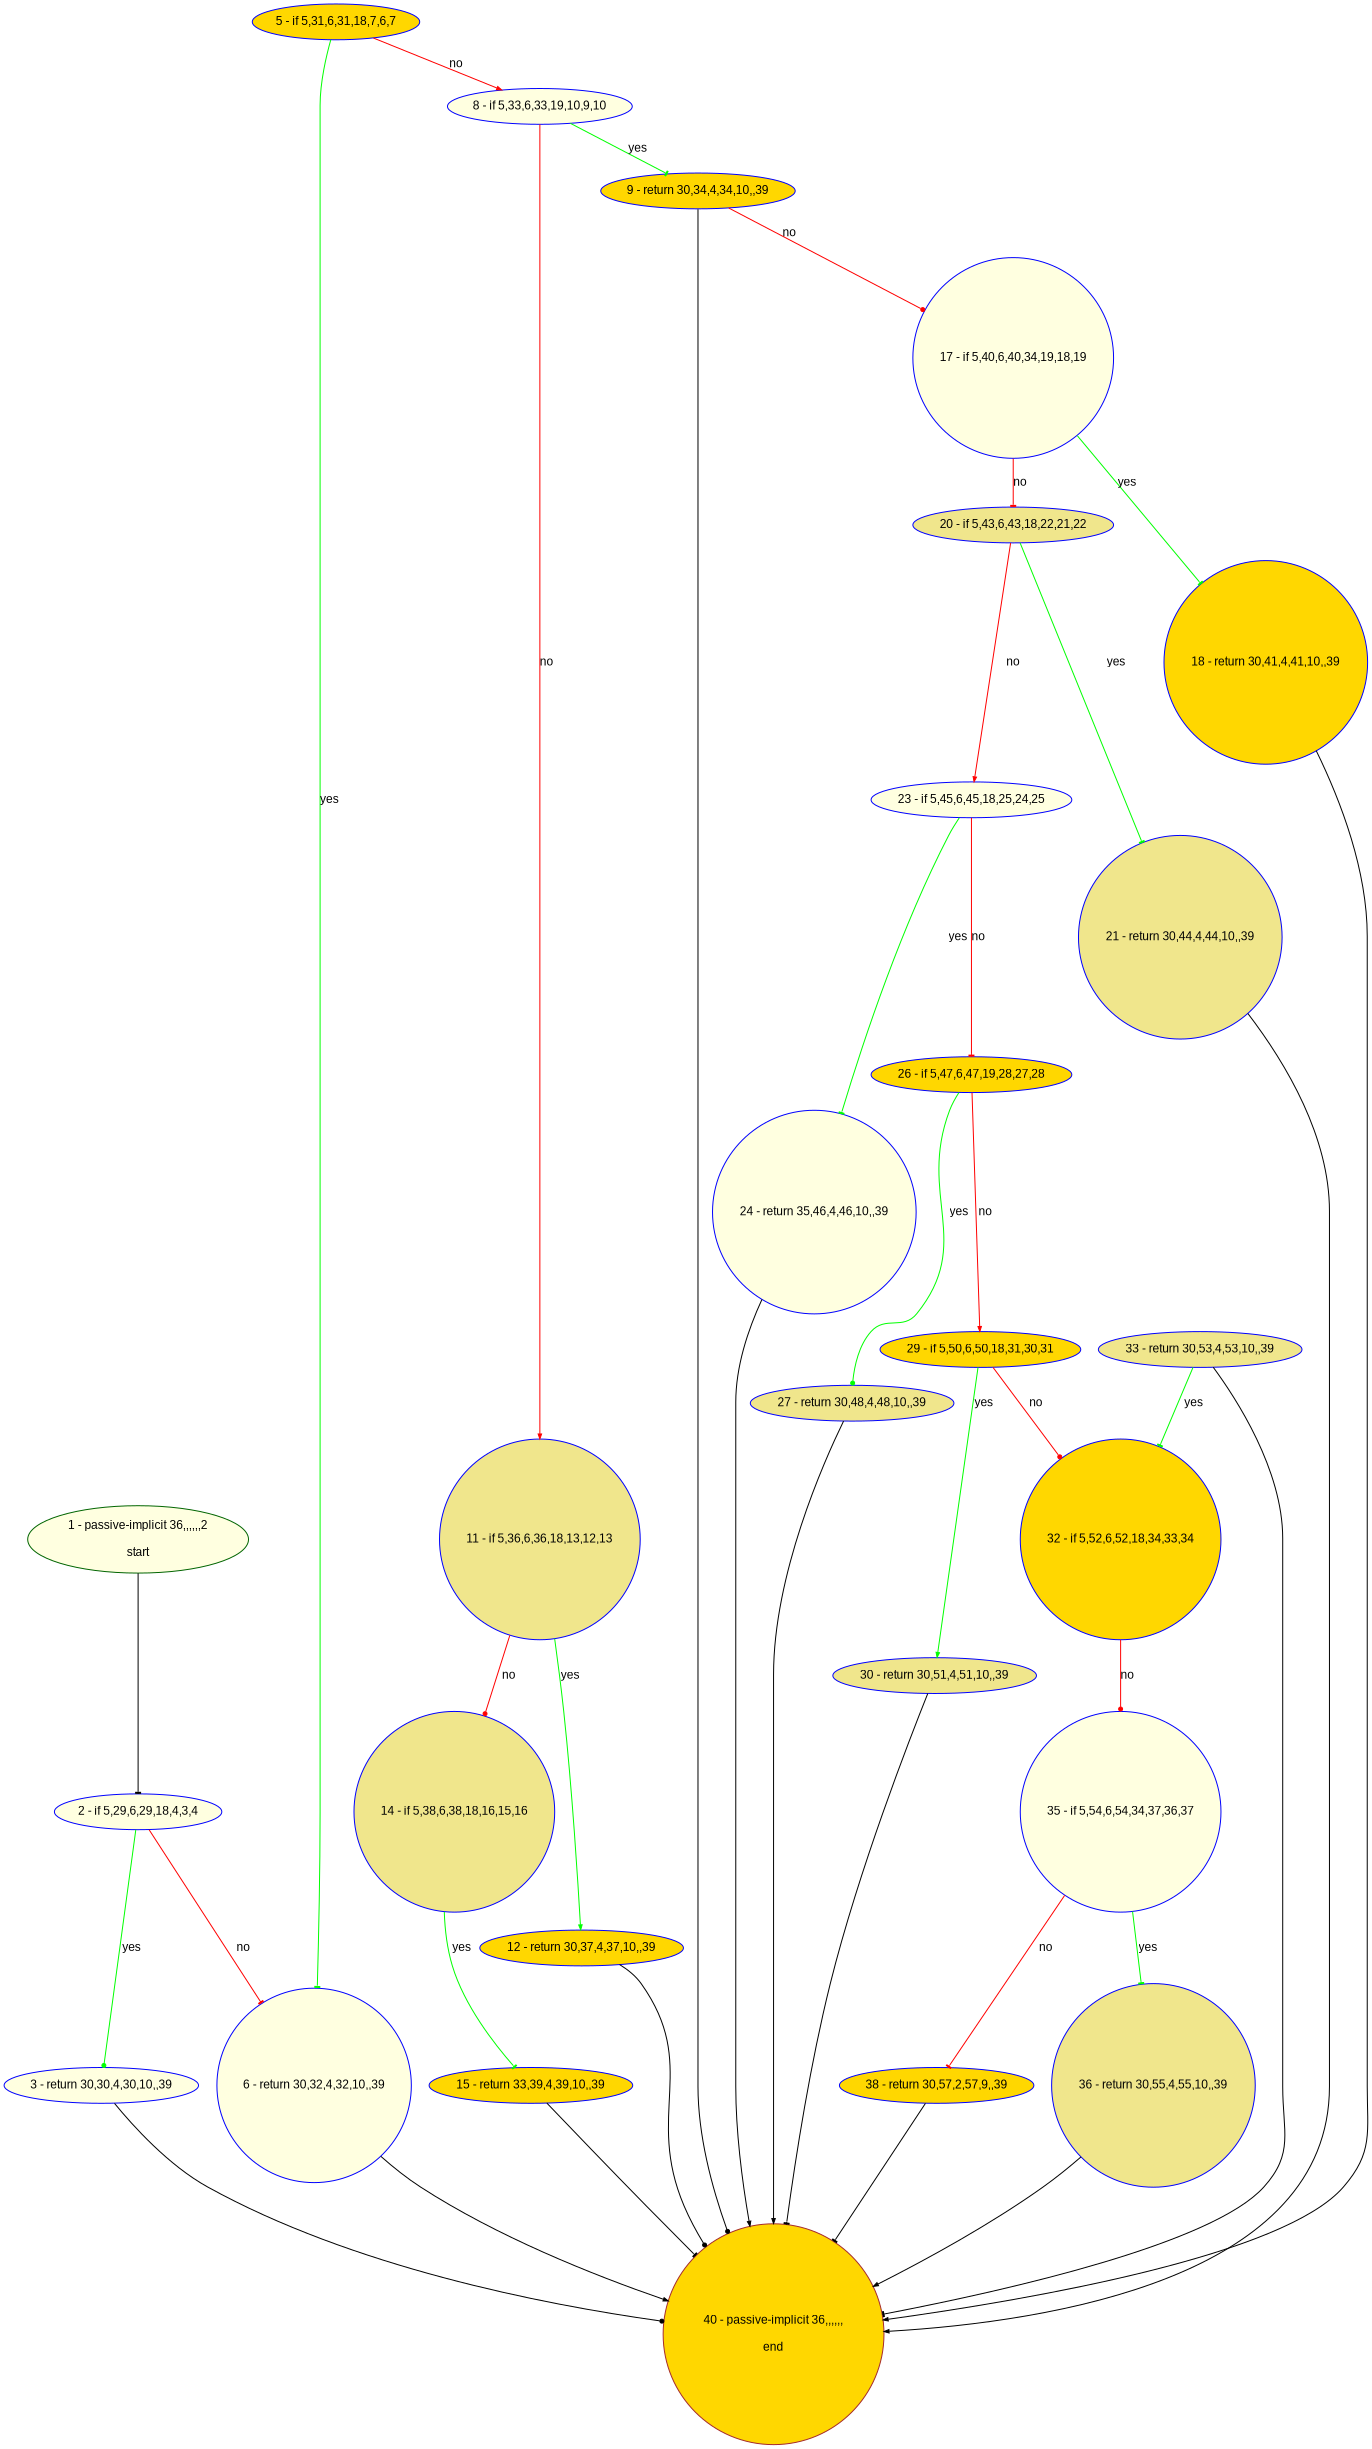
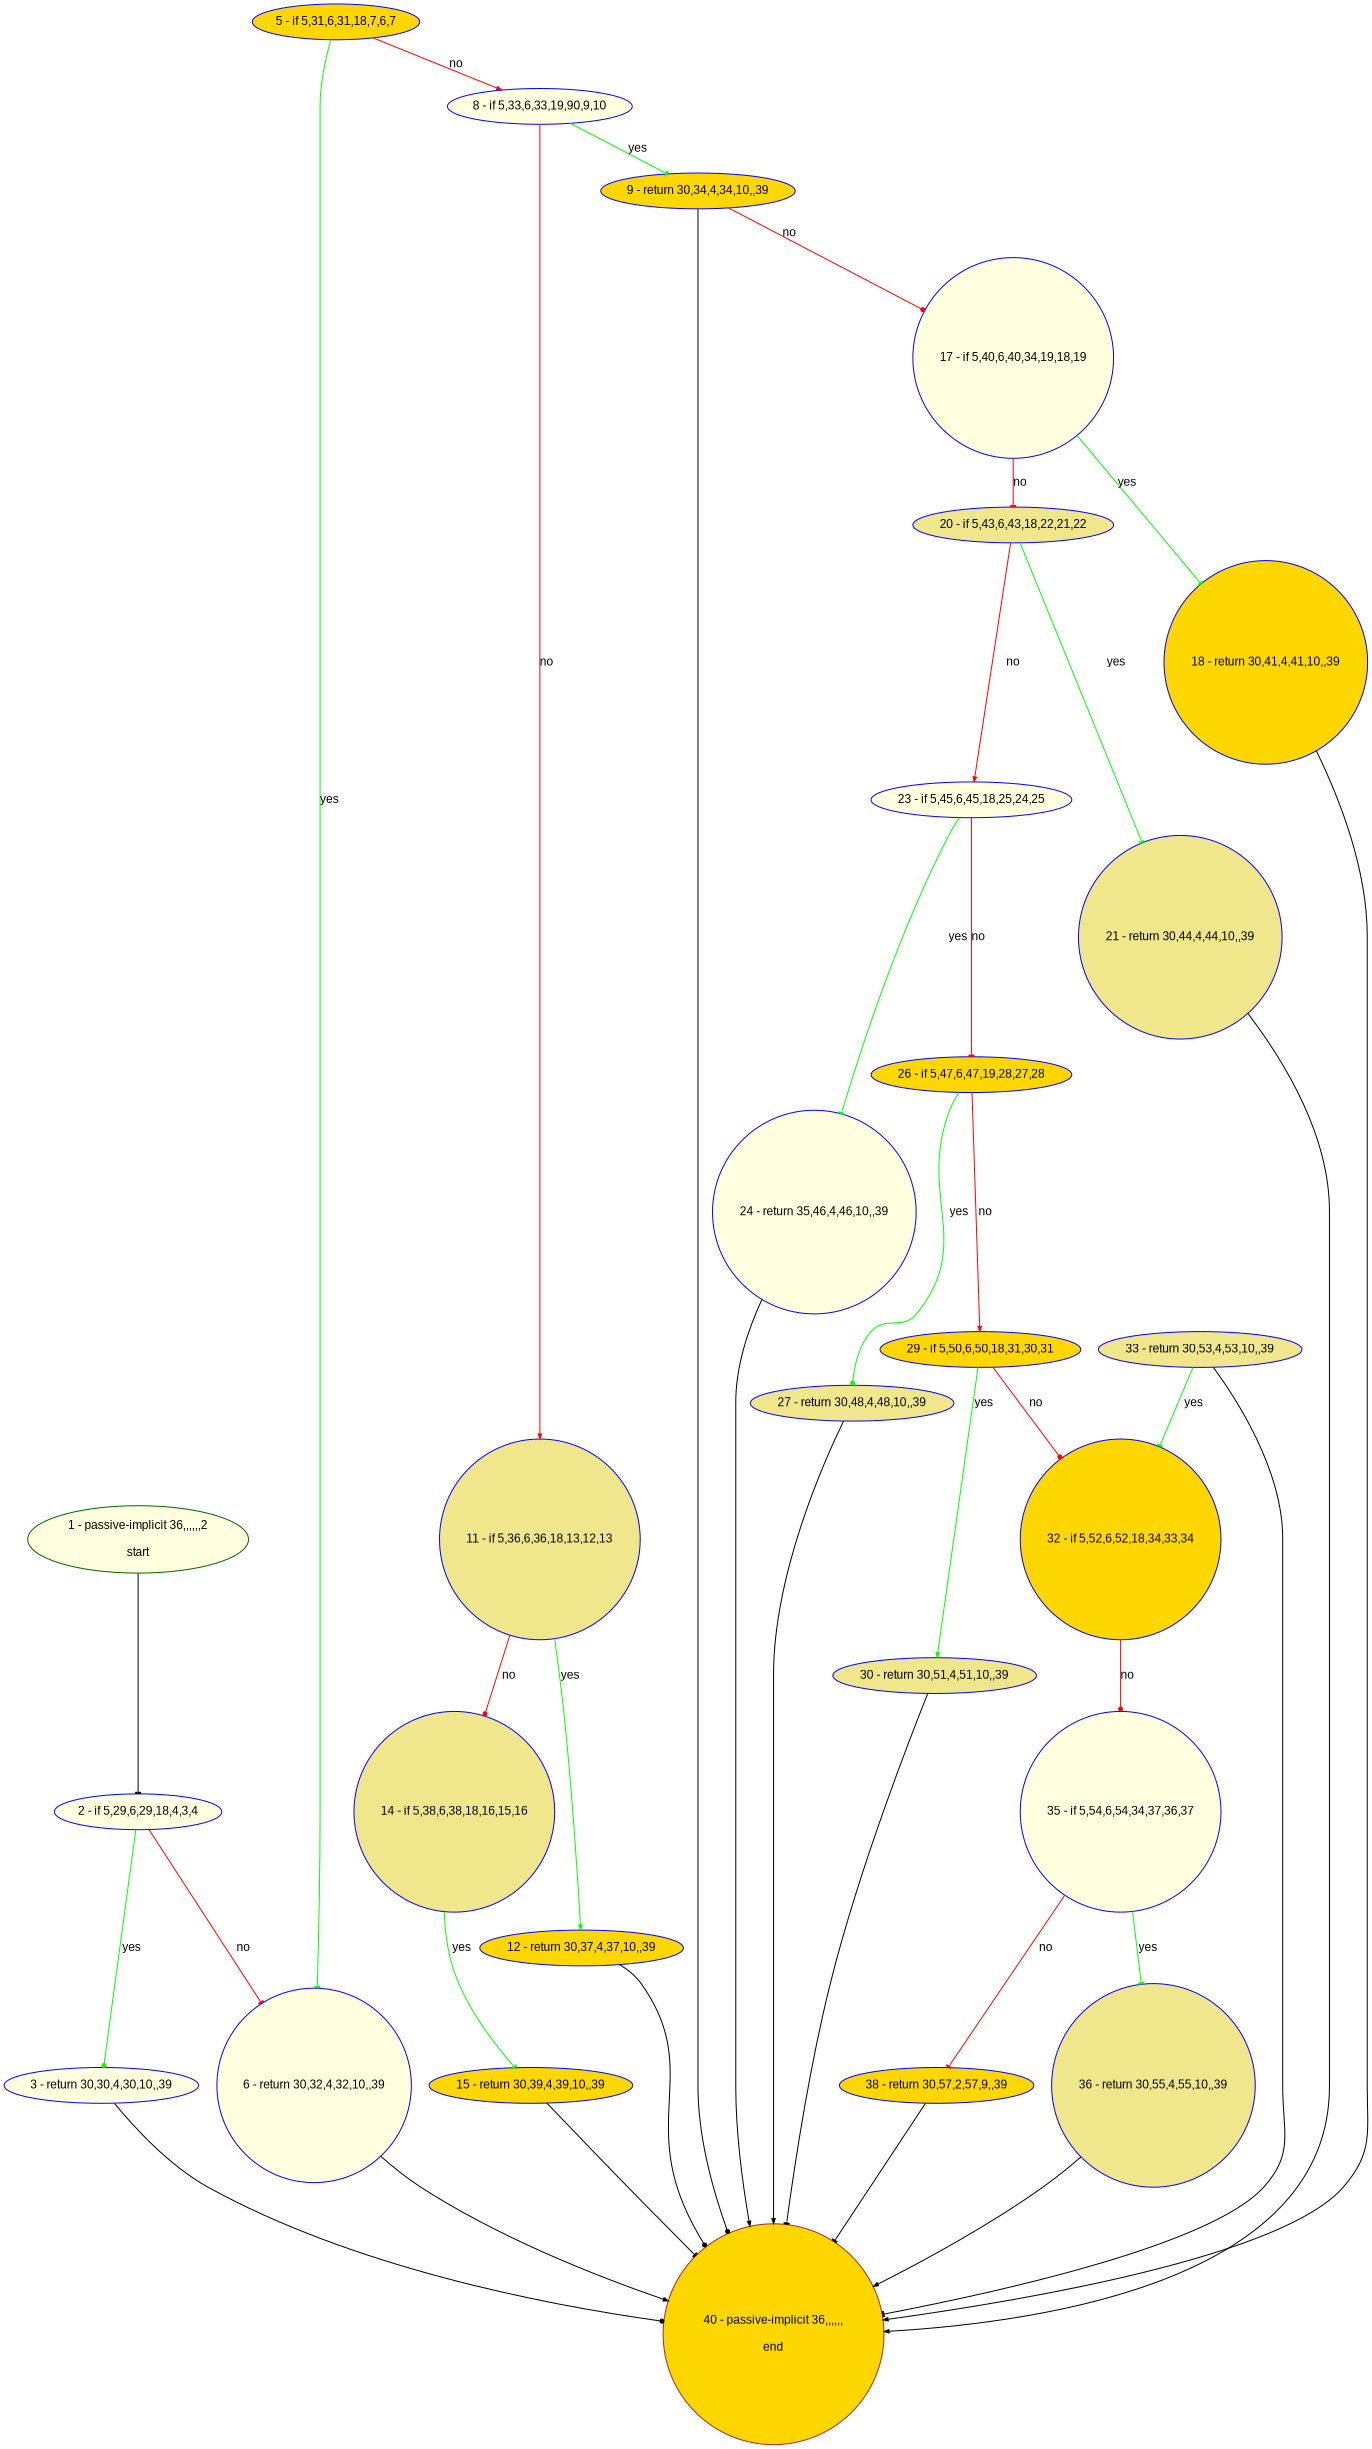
(540, 106) -> (540, 106)
(531, 2085) -> (531, 2085)
